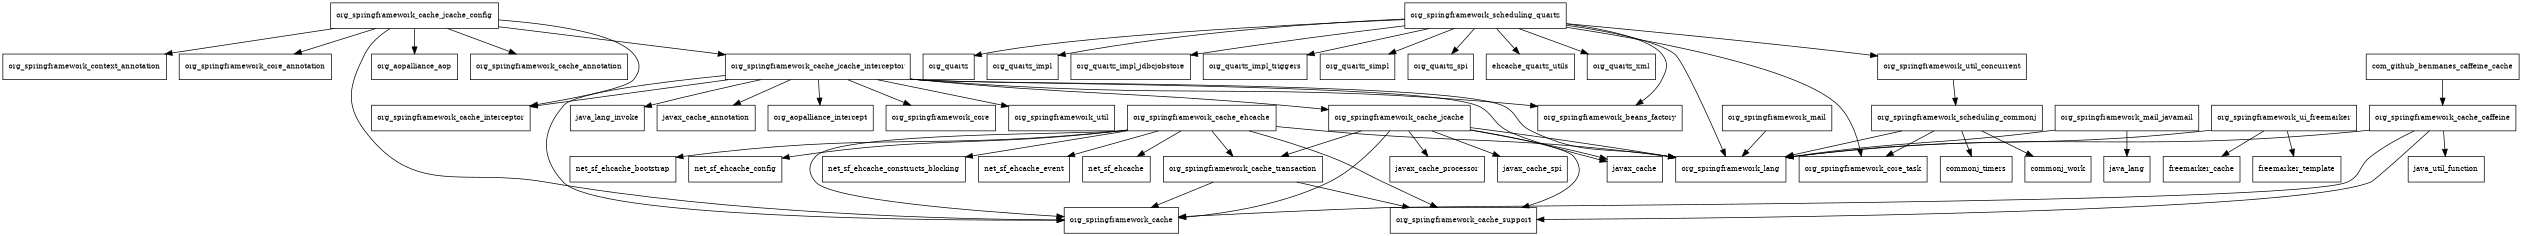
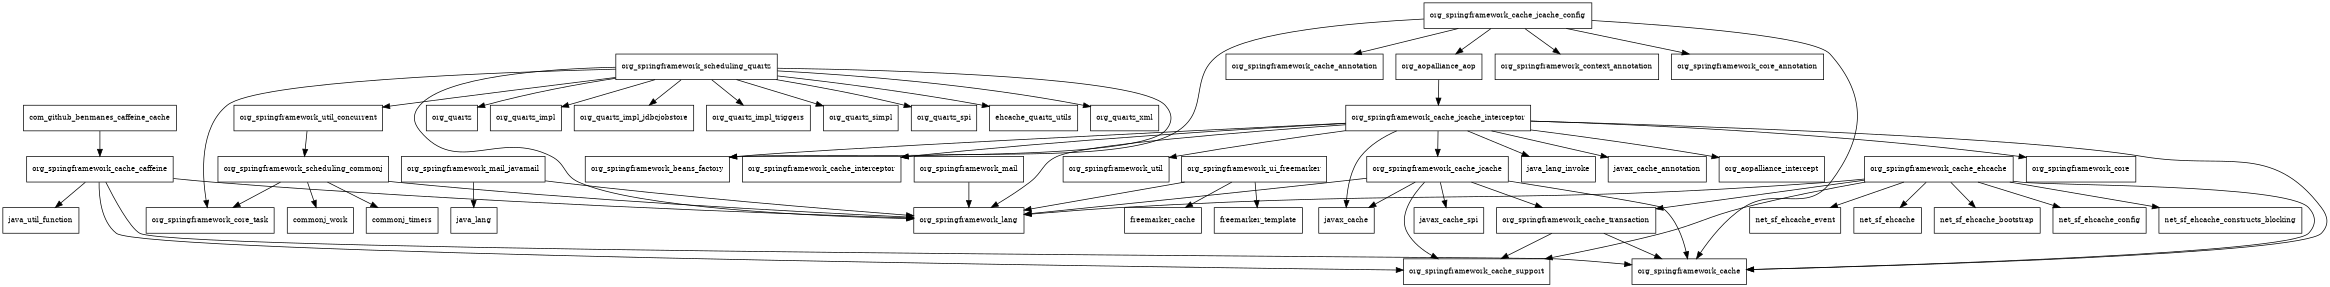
(586, 38) -> (1439, 89)
(1437, 169) -> none
